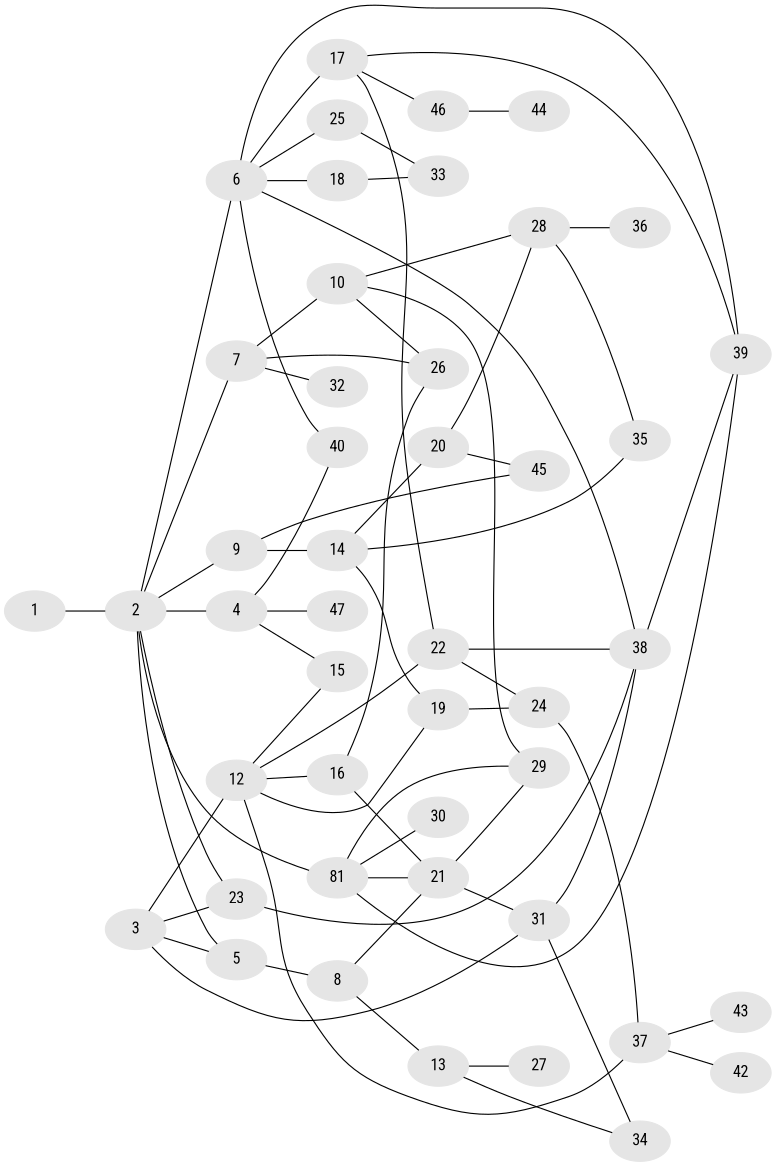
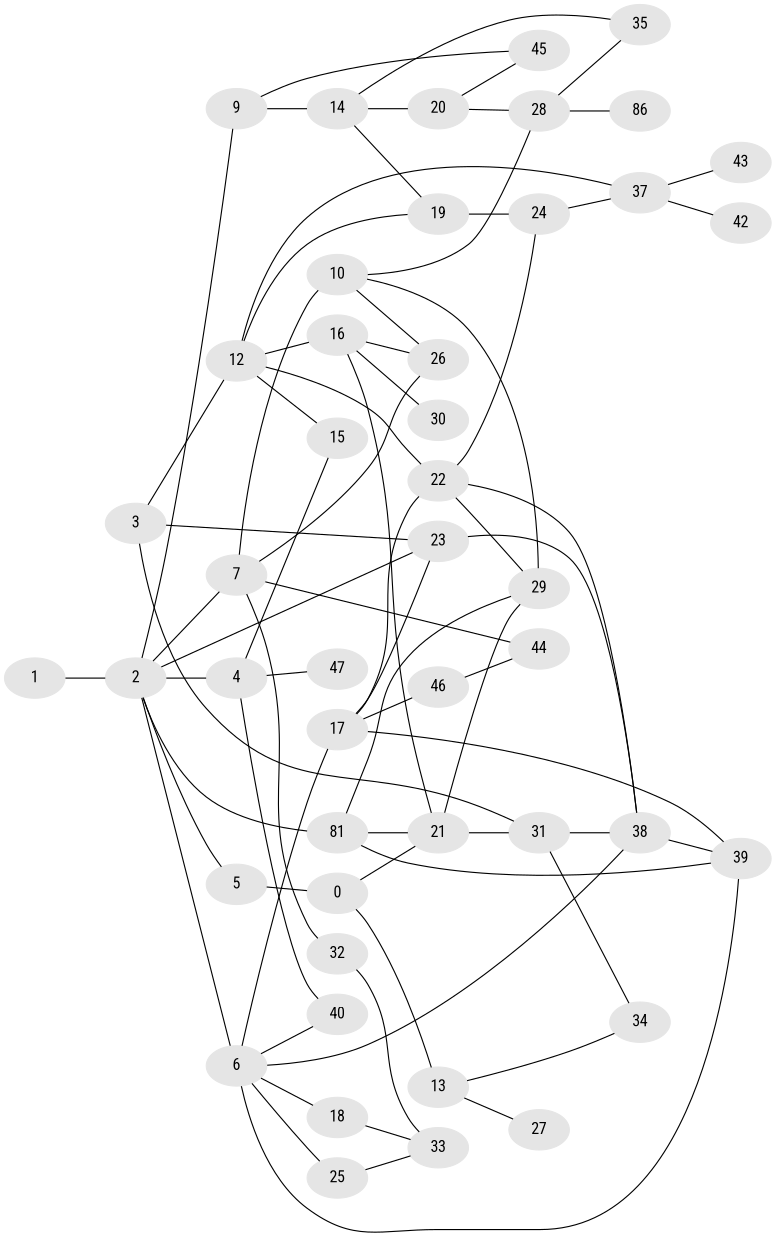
(640, 228) -> (640, 111)
none -> (485, 529)
none -> (376, 609)
none -> (402, 628)
(388, 848) -> (388, 378)
(186, 945) -> none
(337, 981) -> (337, 893)
none -> (388, 1051)
